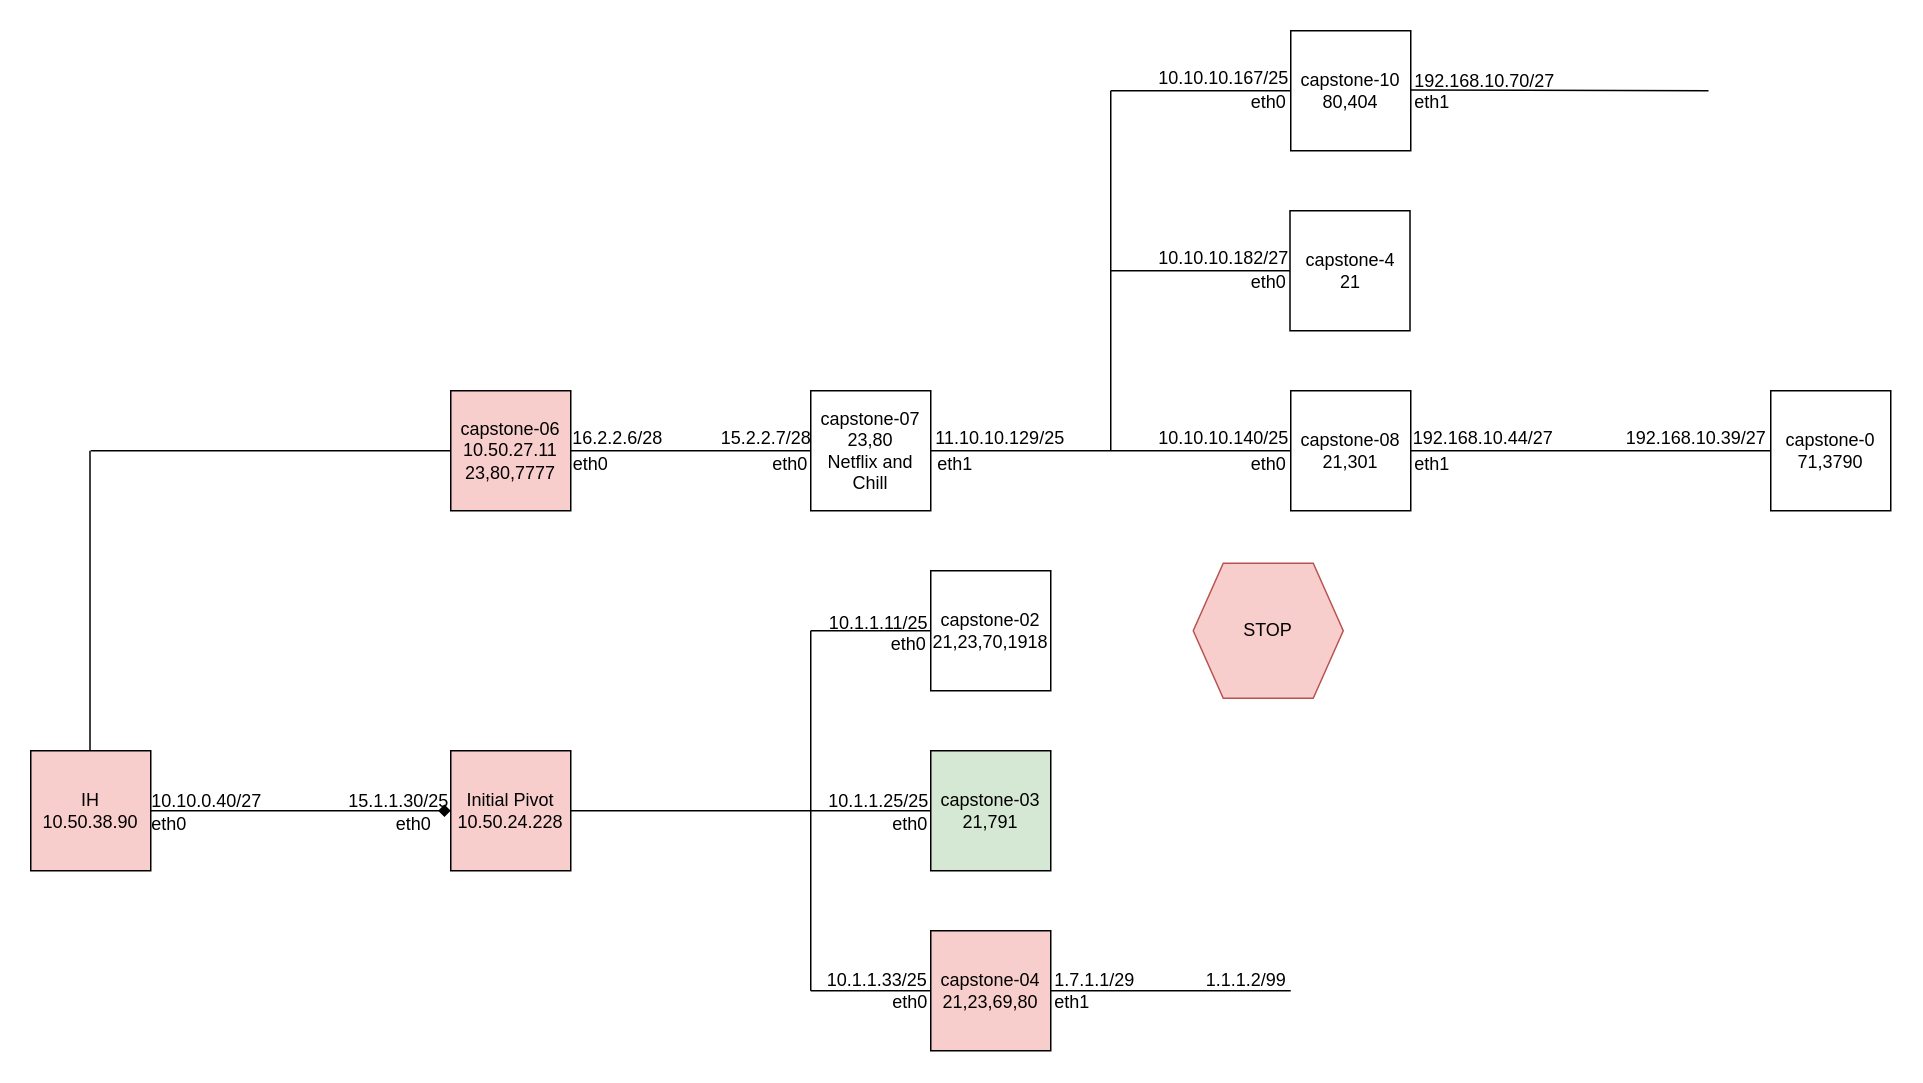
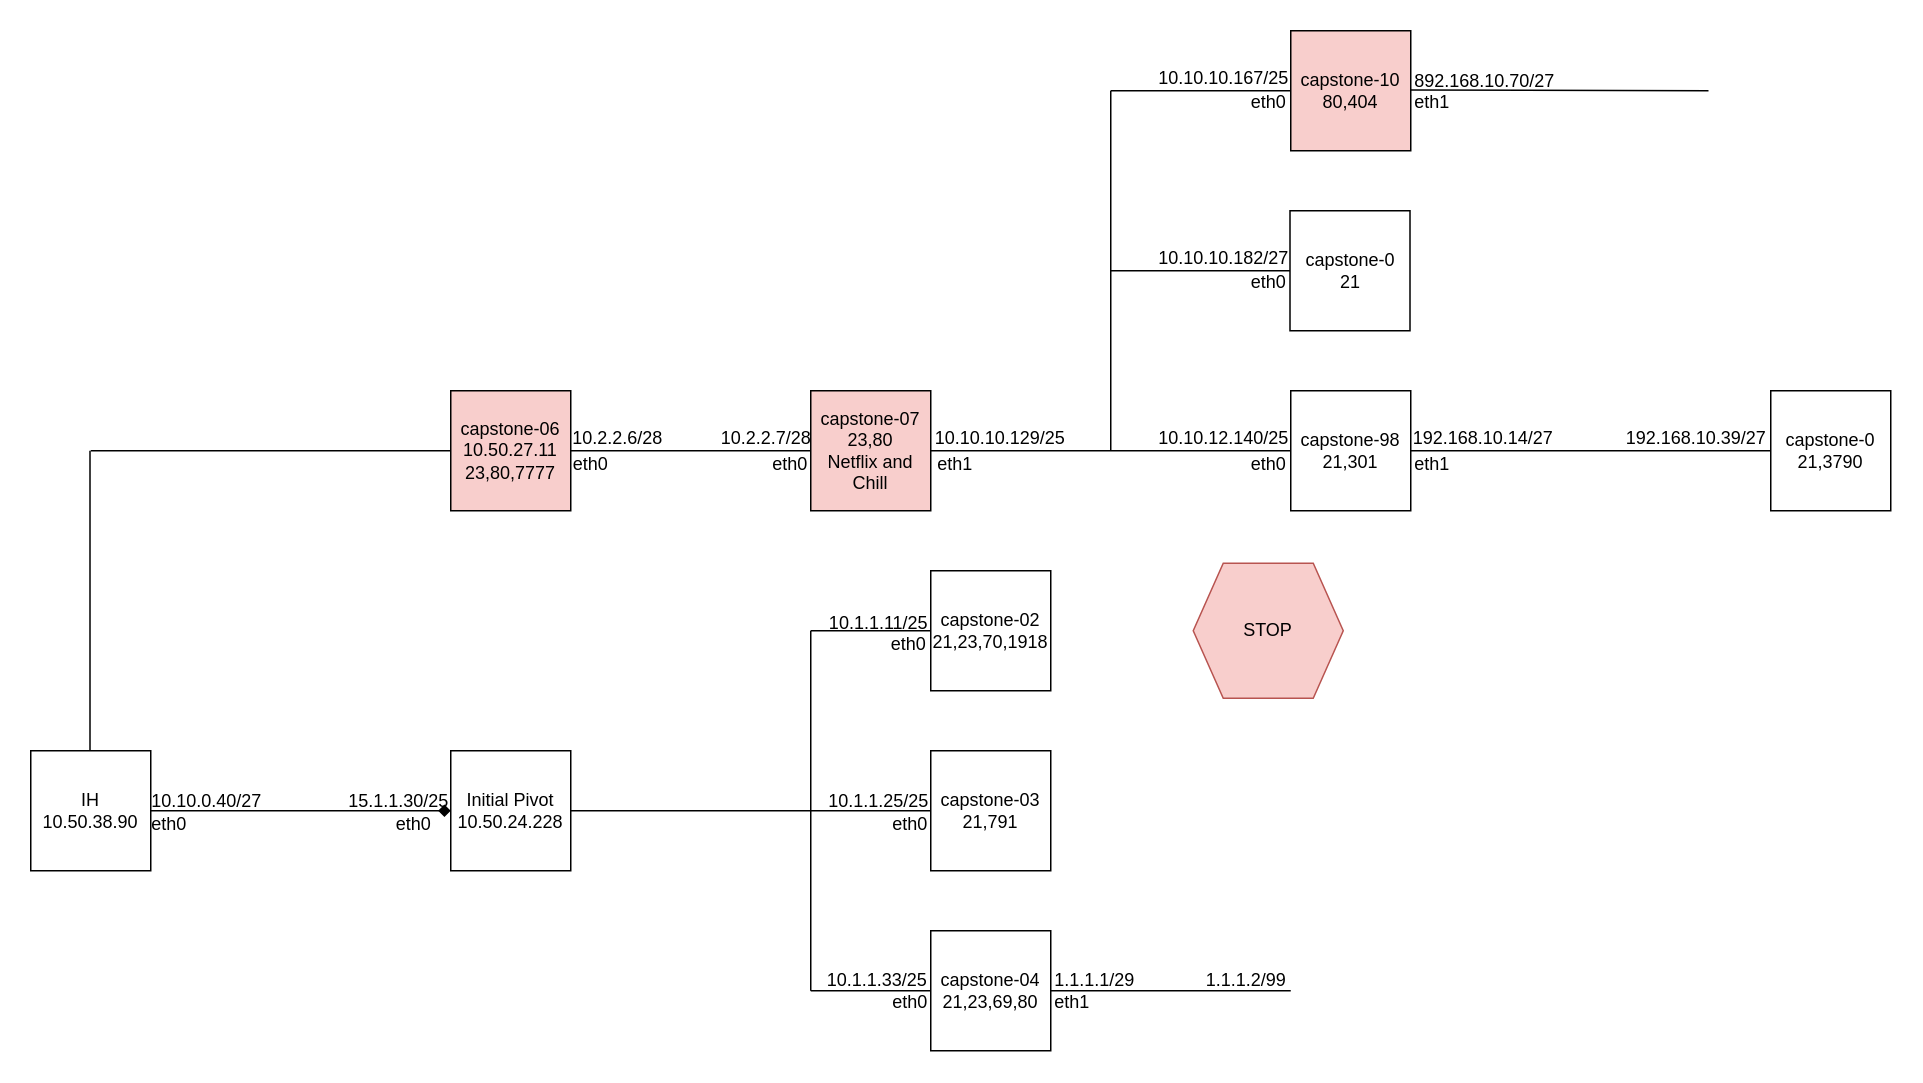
(1485, 82) -> (1485, 82)
(1351, 91) -> (1351, 91)
(1351, 271) -> (1351, 271)
(618, 439) -> (618, 439)
(767, 439) -> (767, 439)
(1001, 439) -> (1001, 439)
(1224, 439) -> (1224, 439)
(1484, 439) -> (1484, 439)
(871, 451) -> (871, 451)
(1351, 451) -> (1351, 451)
(1831, 451) -> (1831, 451)
(91, 811) -> (91, 811)
(511, 811) -> (511, 811)
(991, 811) -> (991, 811)
(1095, 980) -> (1095, 980)
(991, 991) -> (991, 991)
